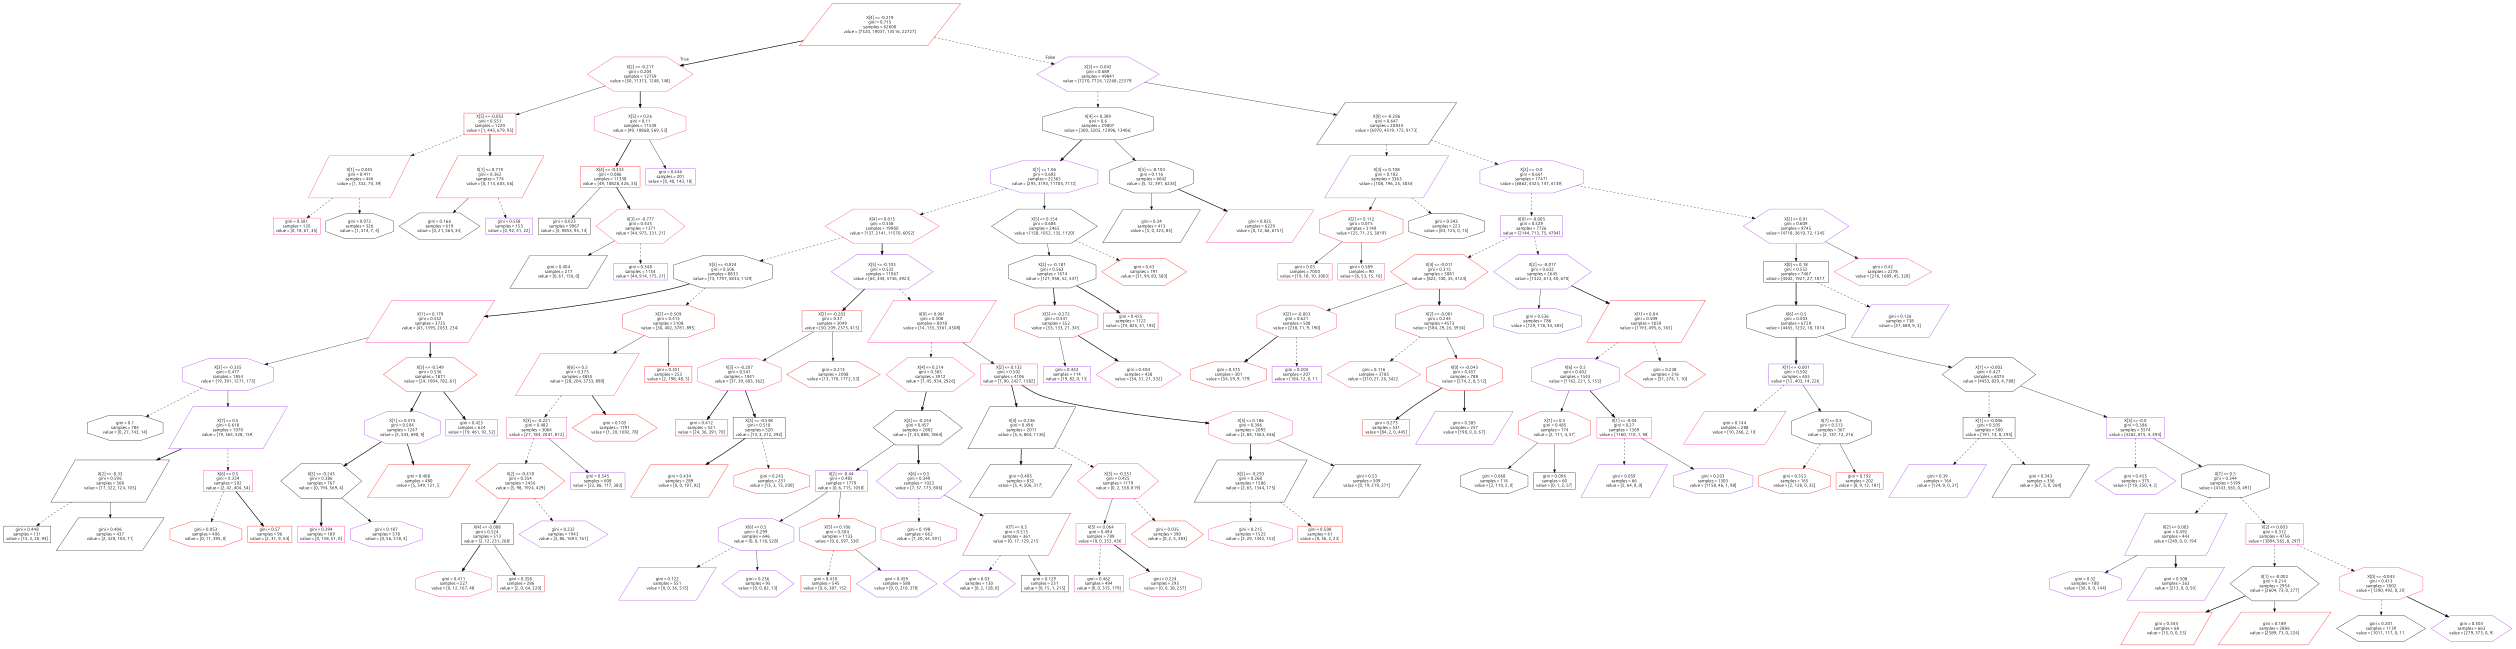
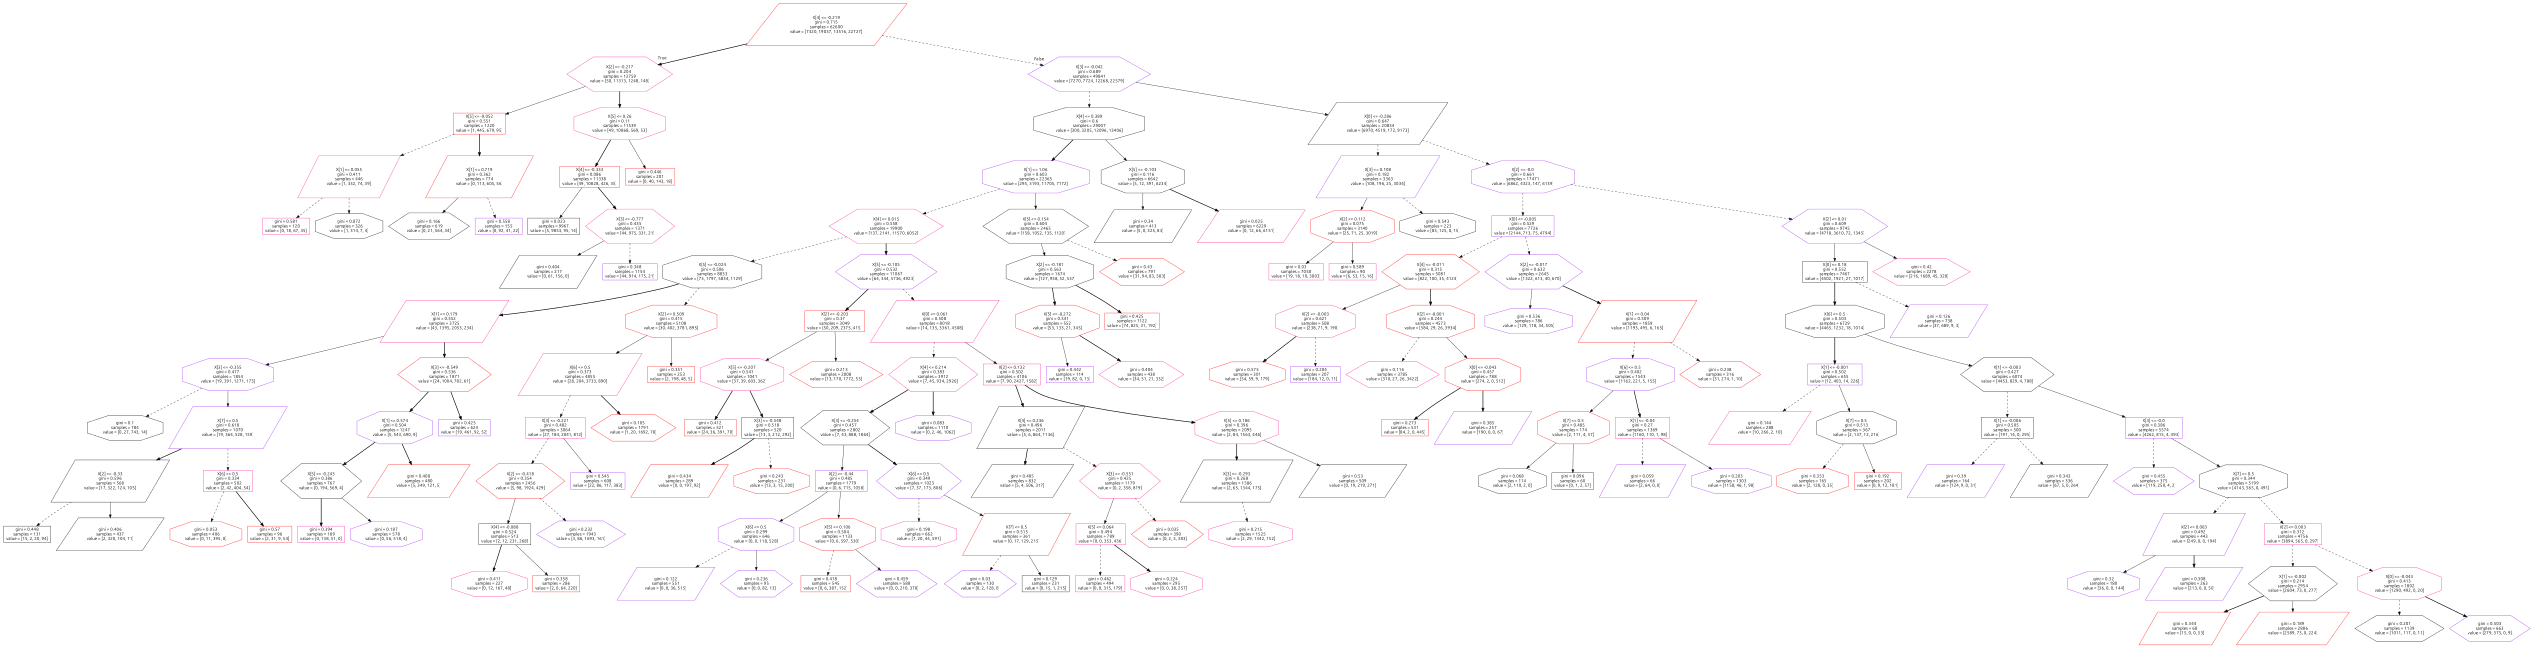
(671, 177) -> (650, 177)
none -> (933, 428)
(1320, 534) -> none
